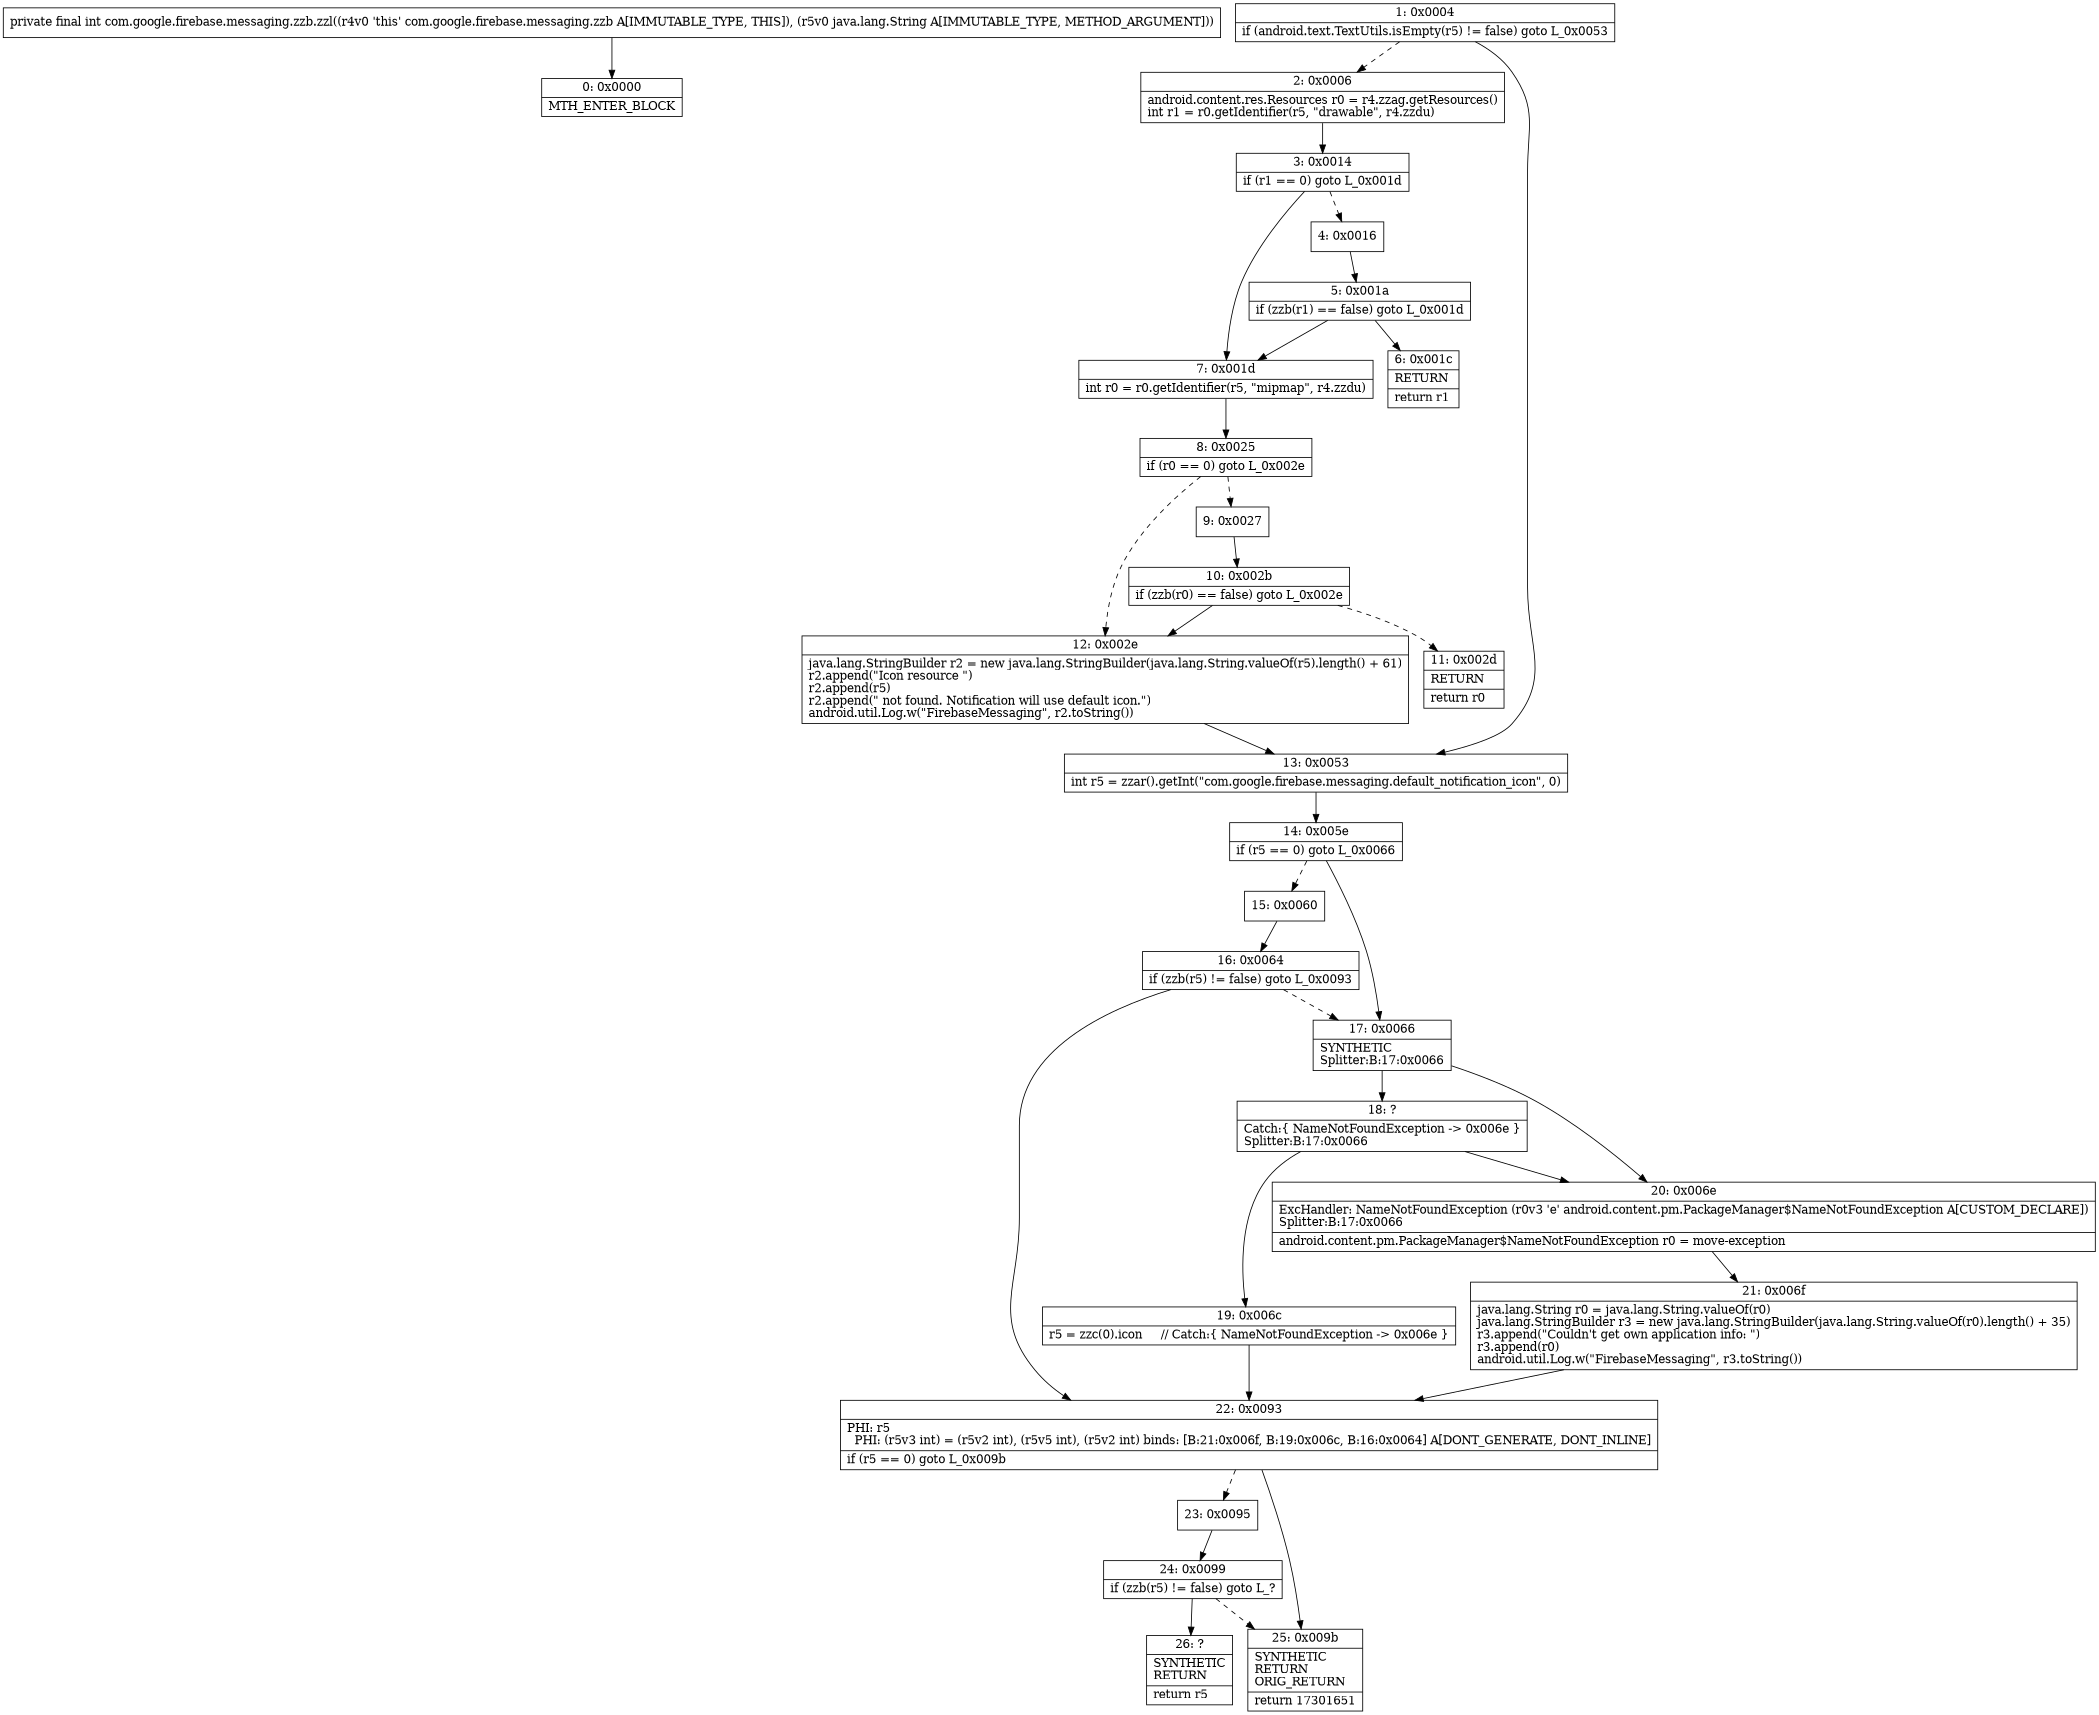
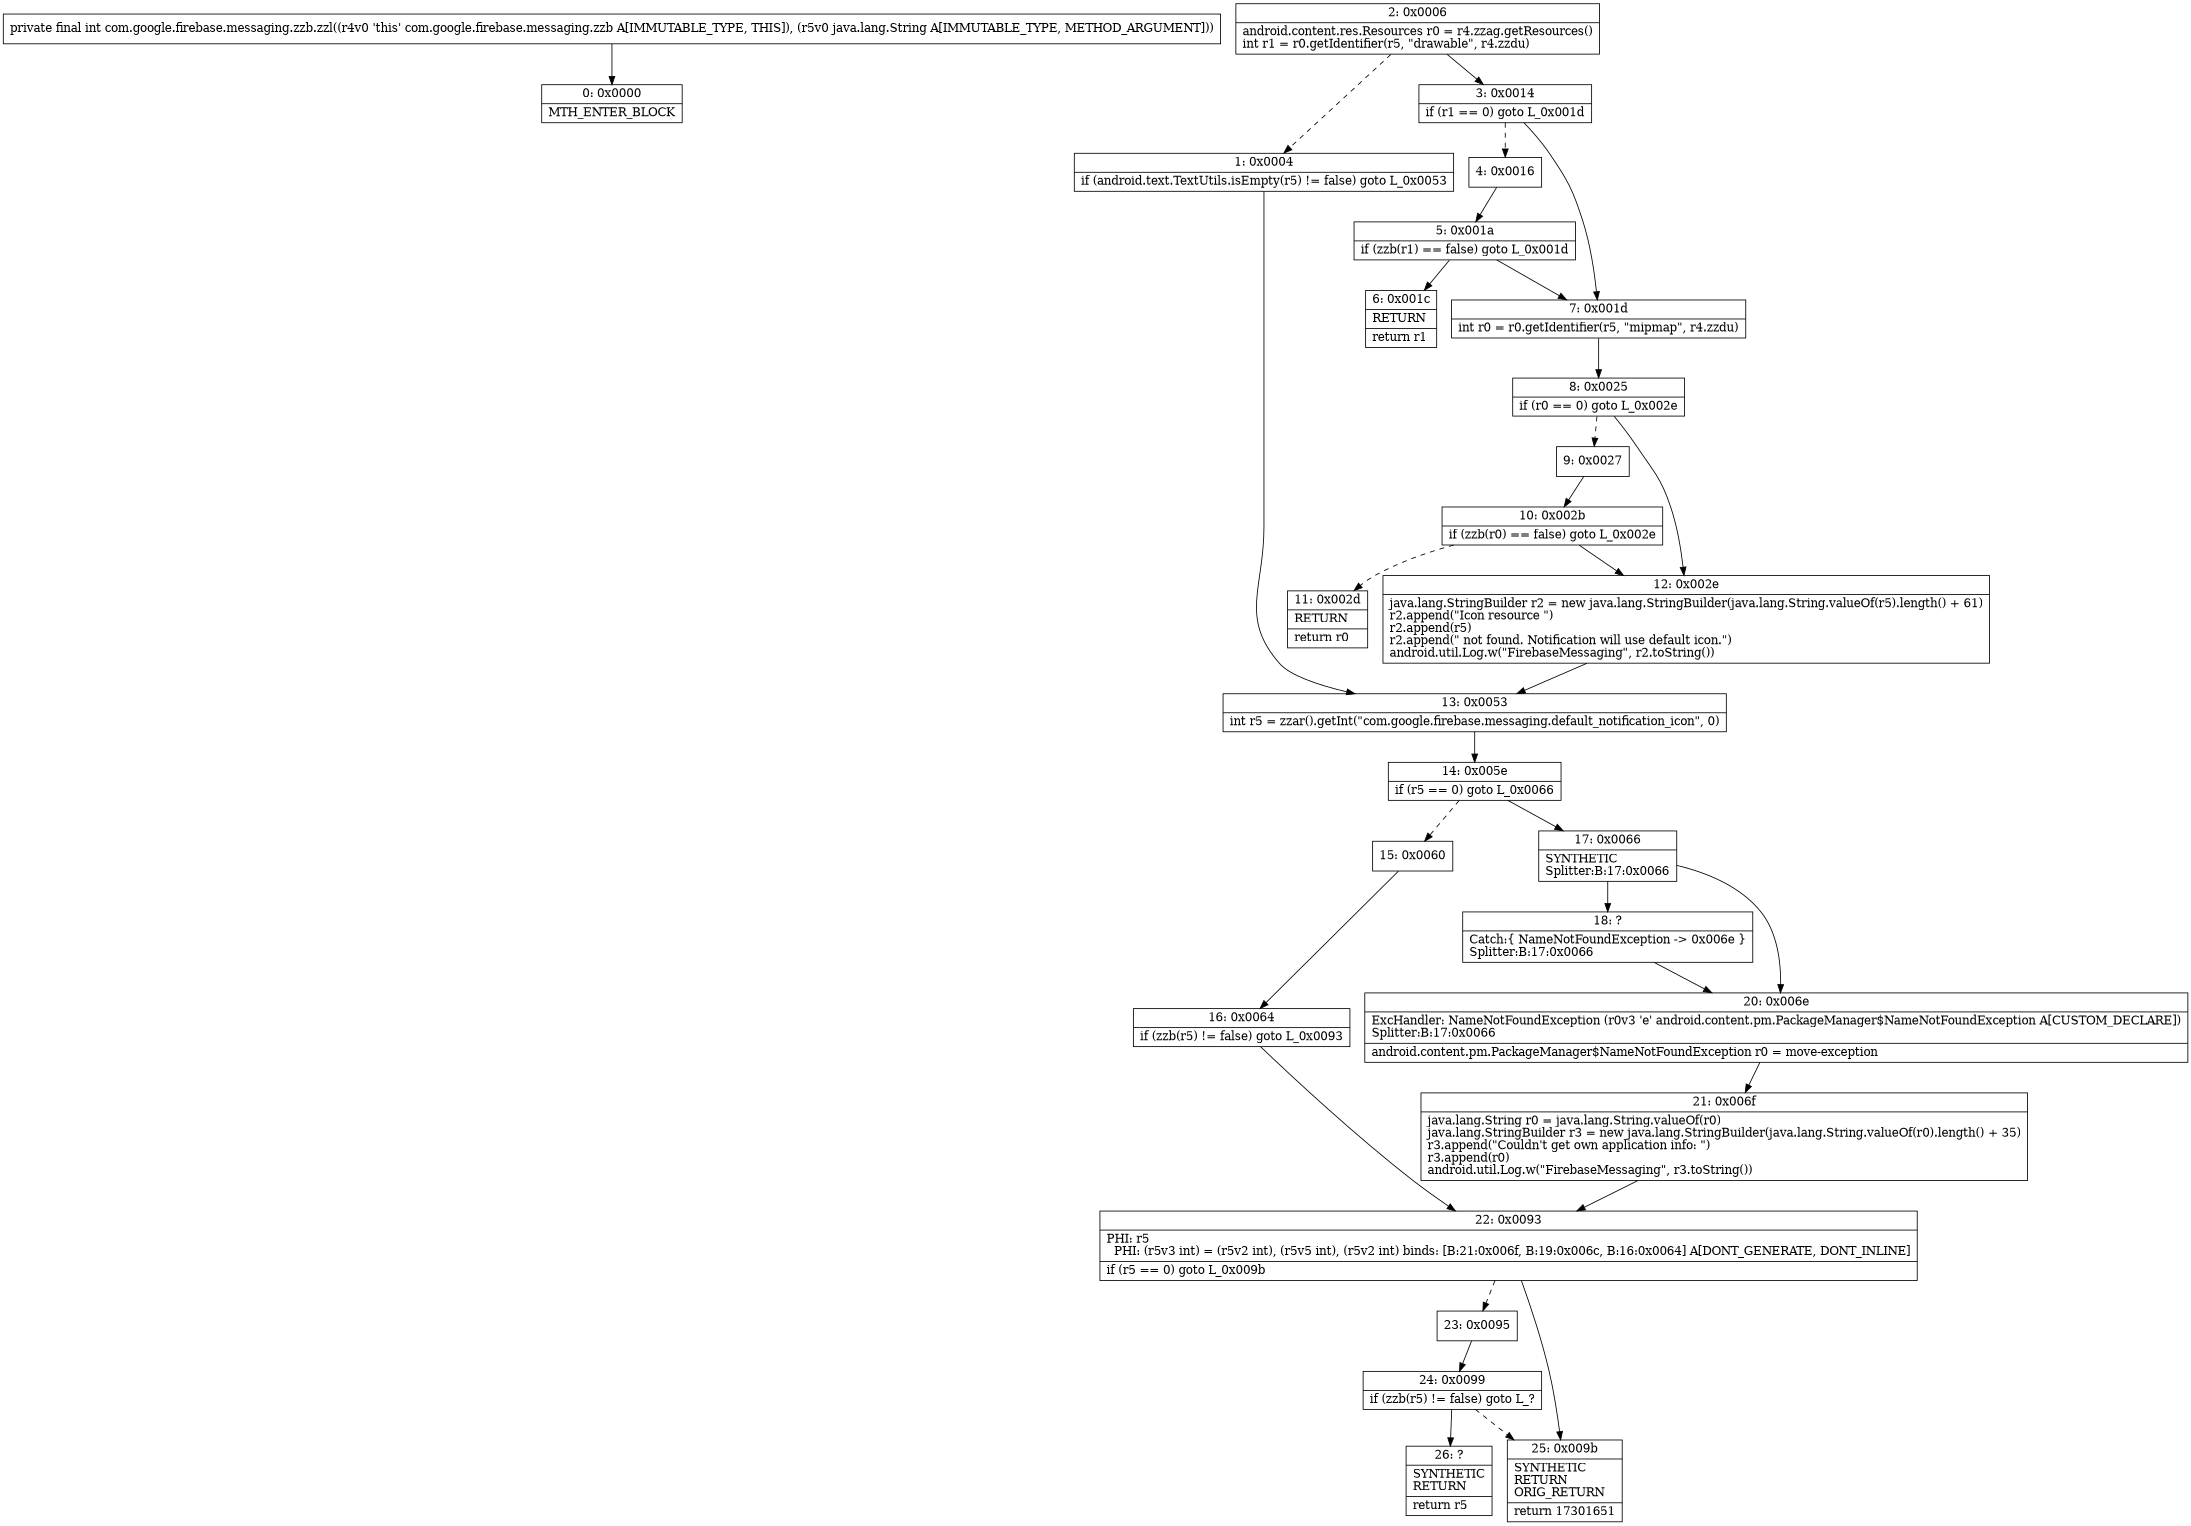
(1382, 54) -> (1341, 101)
(1136, 542) -> (1662, 486)
(1307, 1003) -> none
(1249, 1326) -> none
